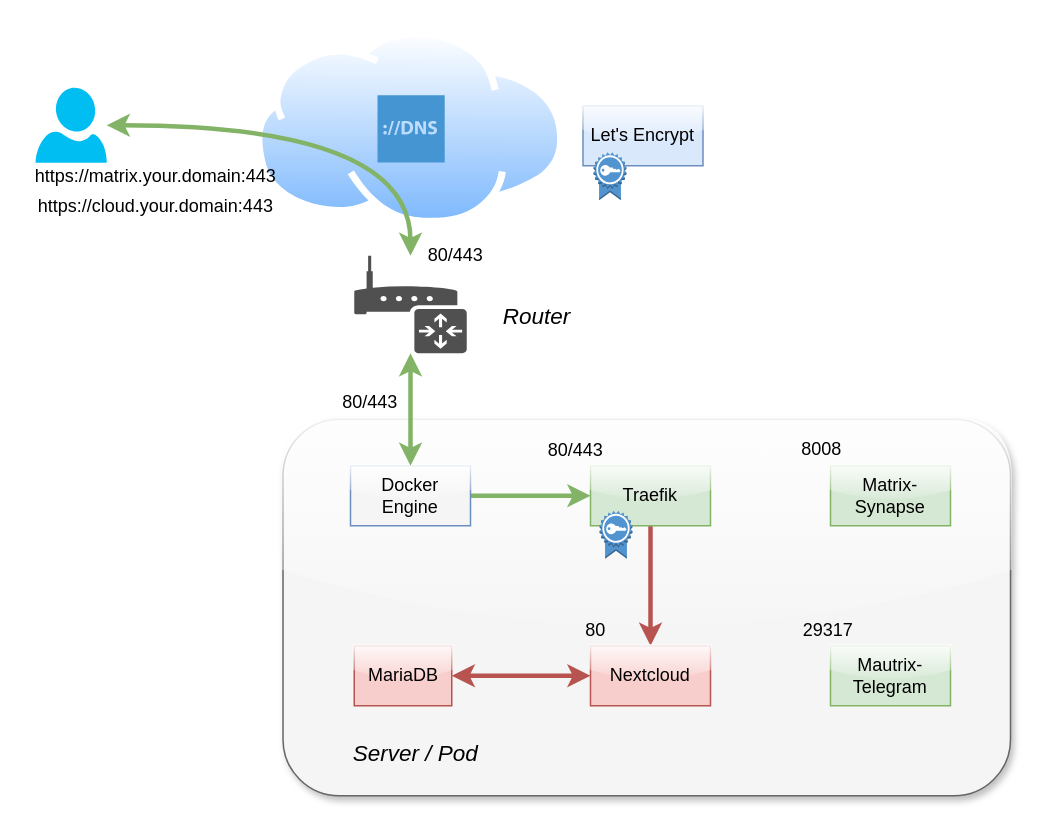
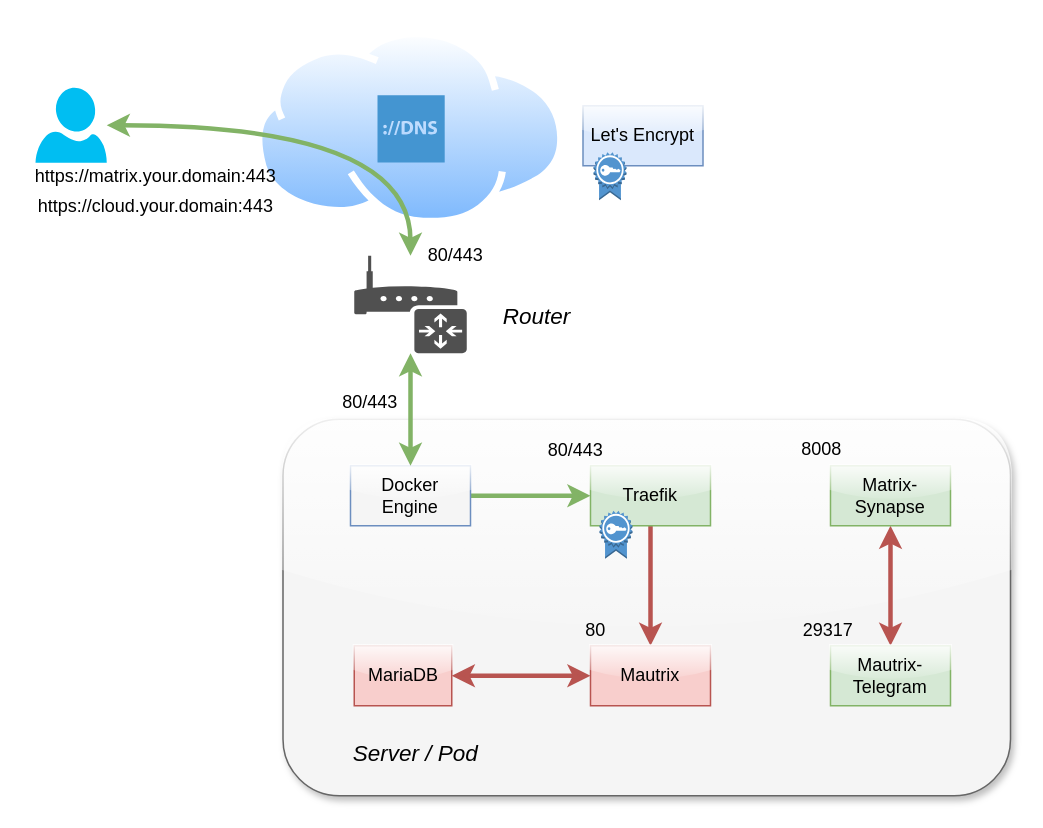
none -> (890, 585)
(650, 676) -> (650, 676)
